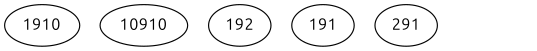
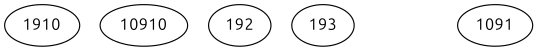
(323, 25) -> (323, 25)
(406, 25) -> none
none -> (495, 25)
